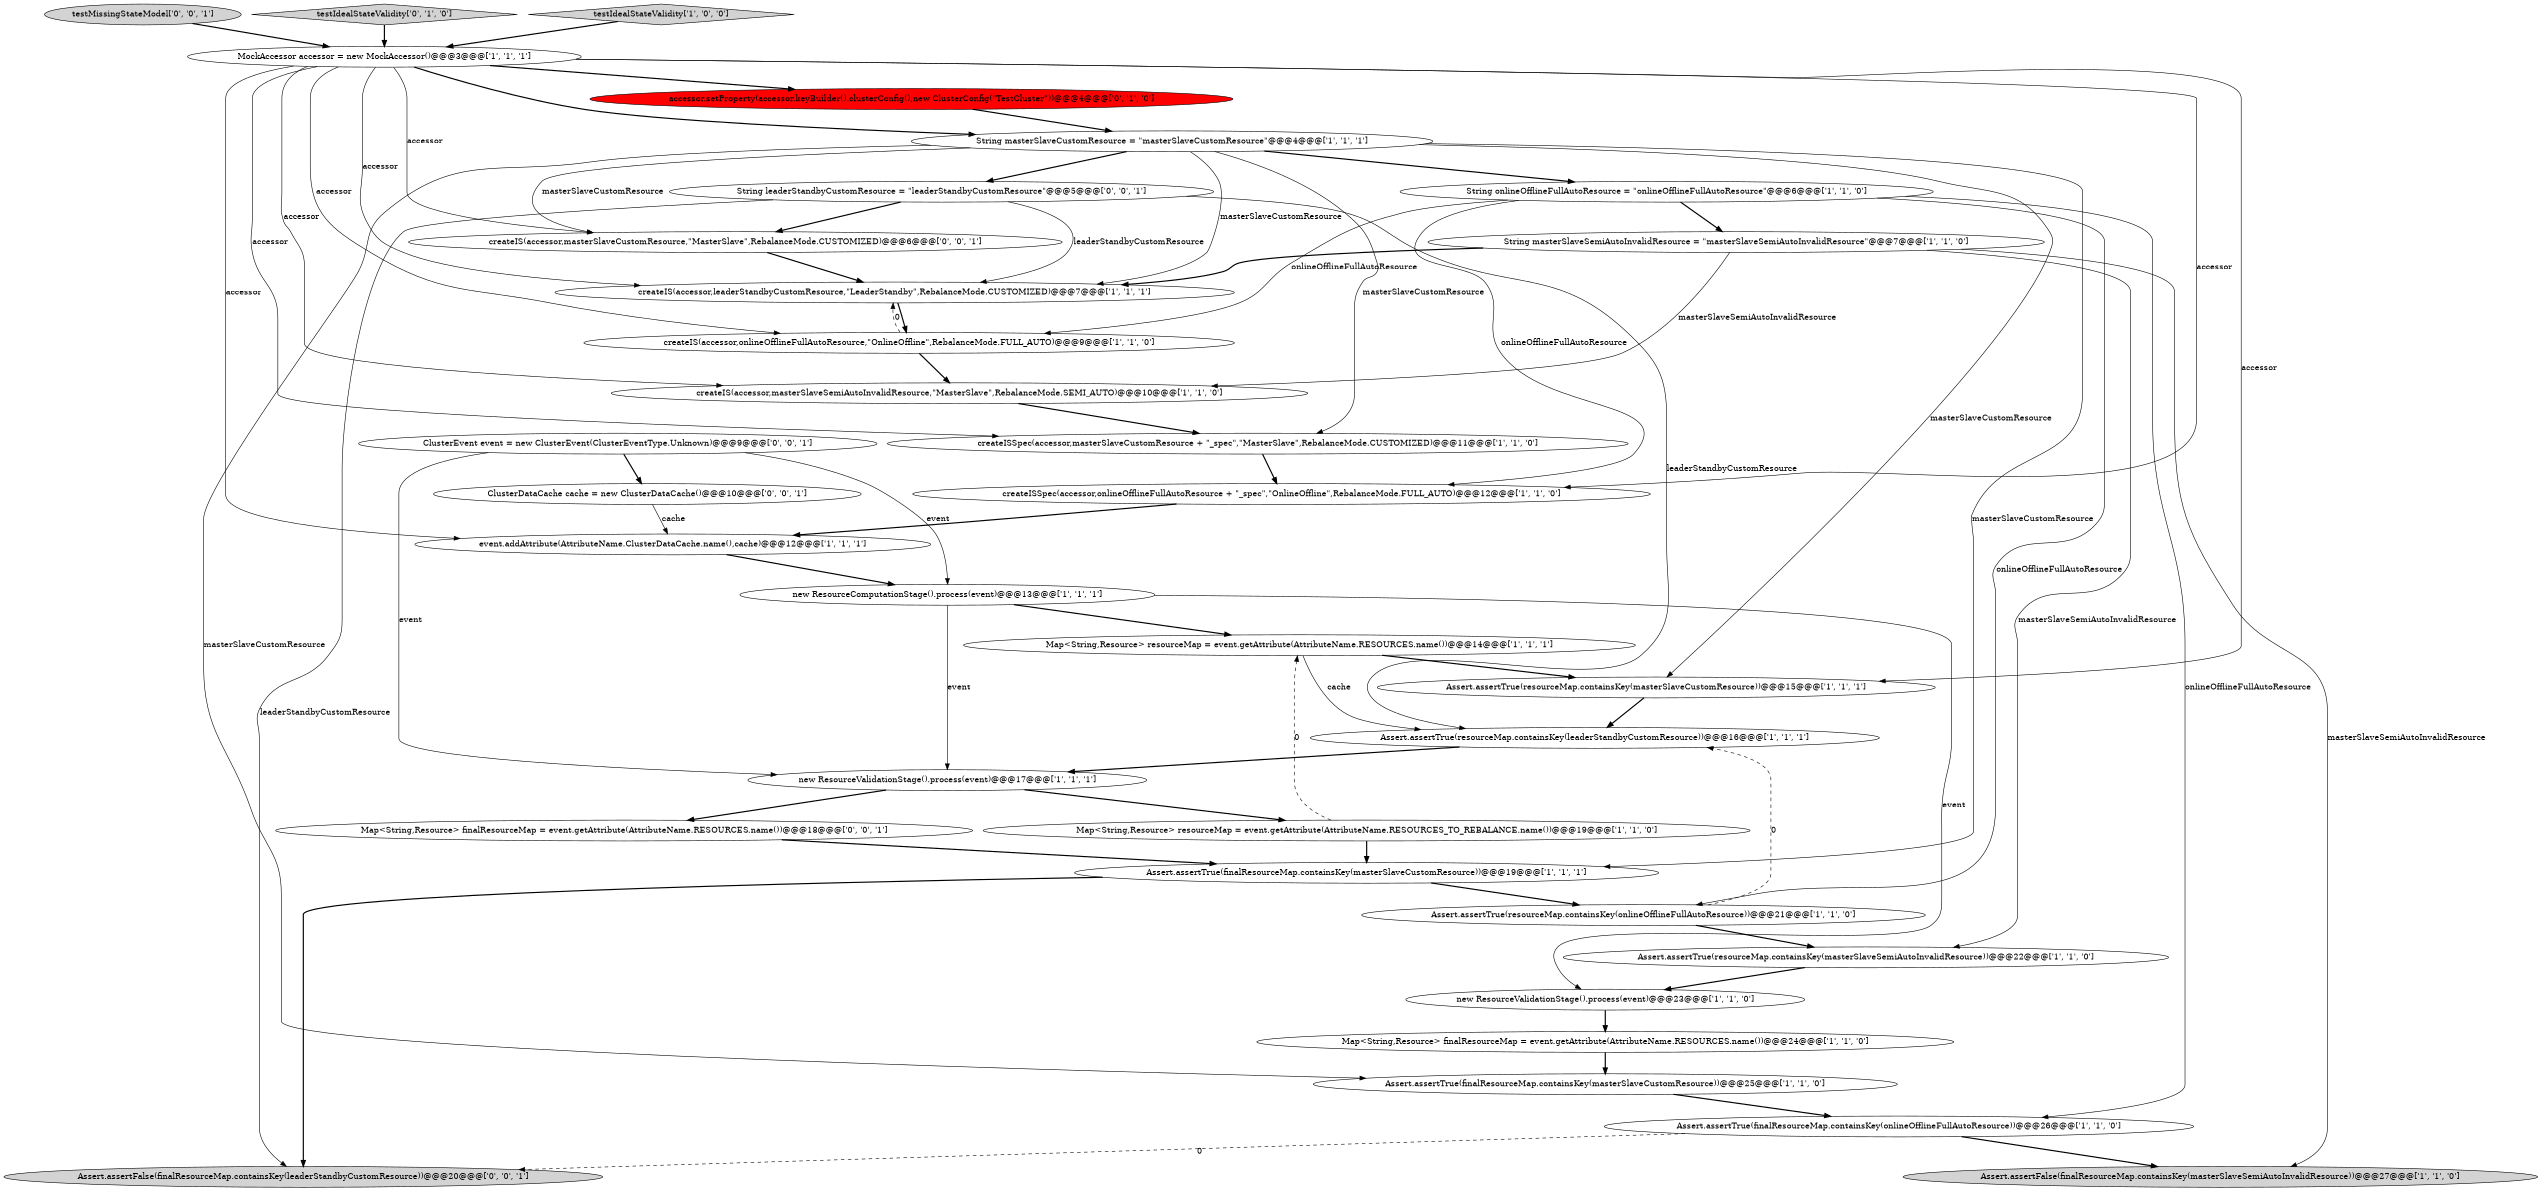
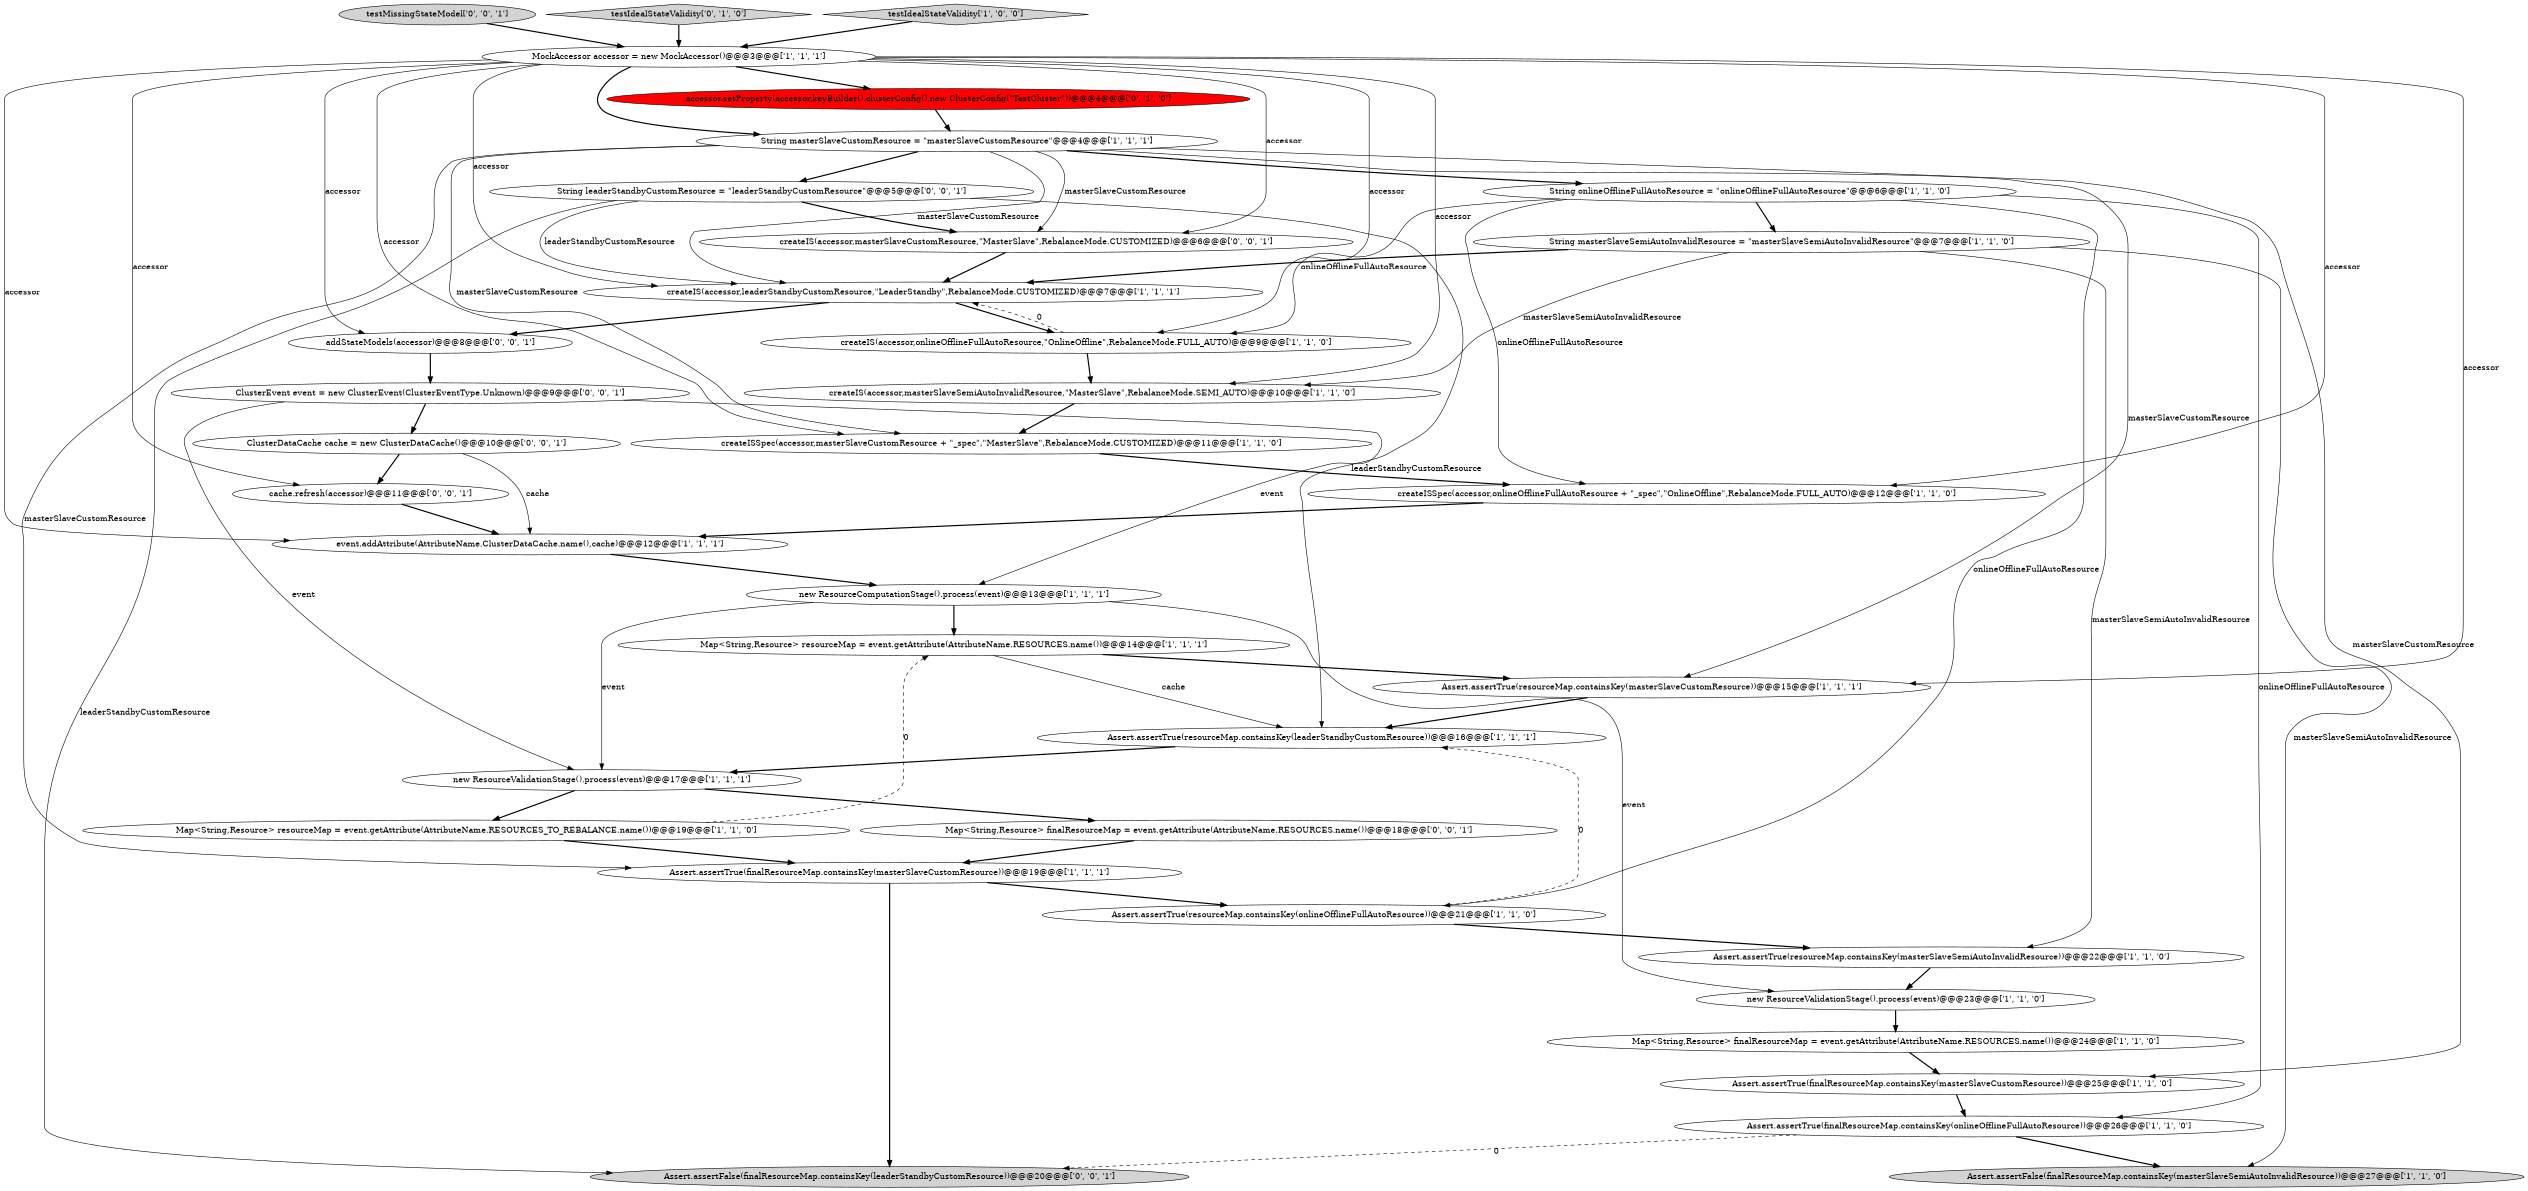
none -> (430, 343)
none -> (371, 494)
